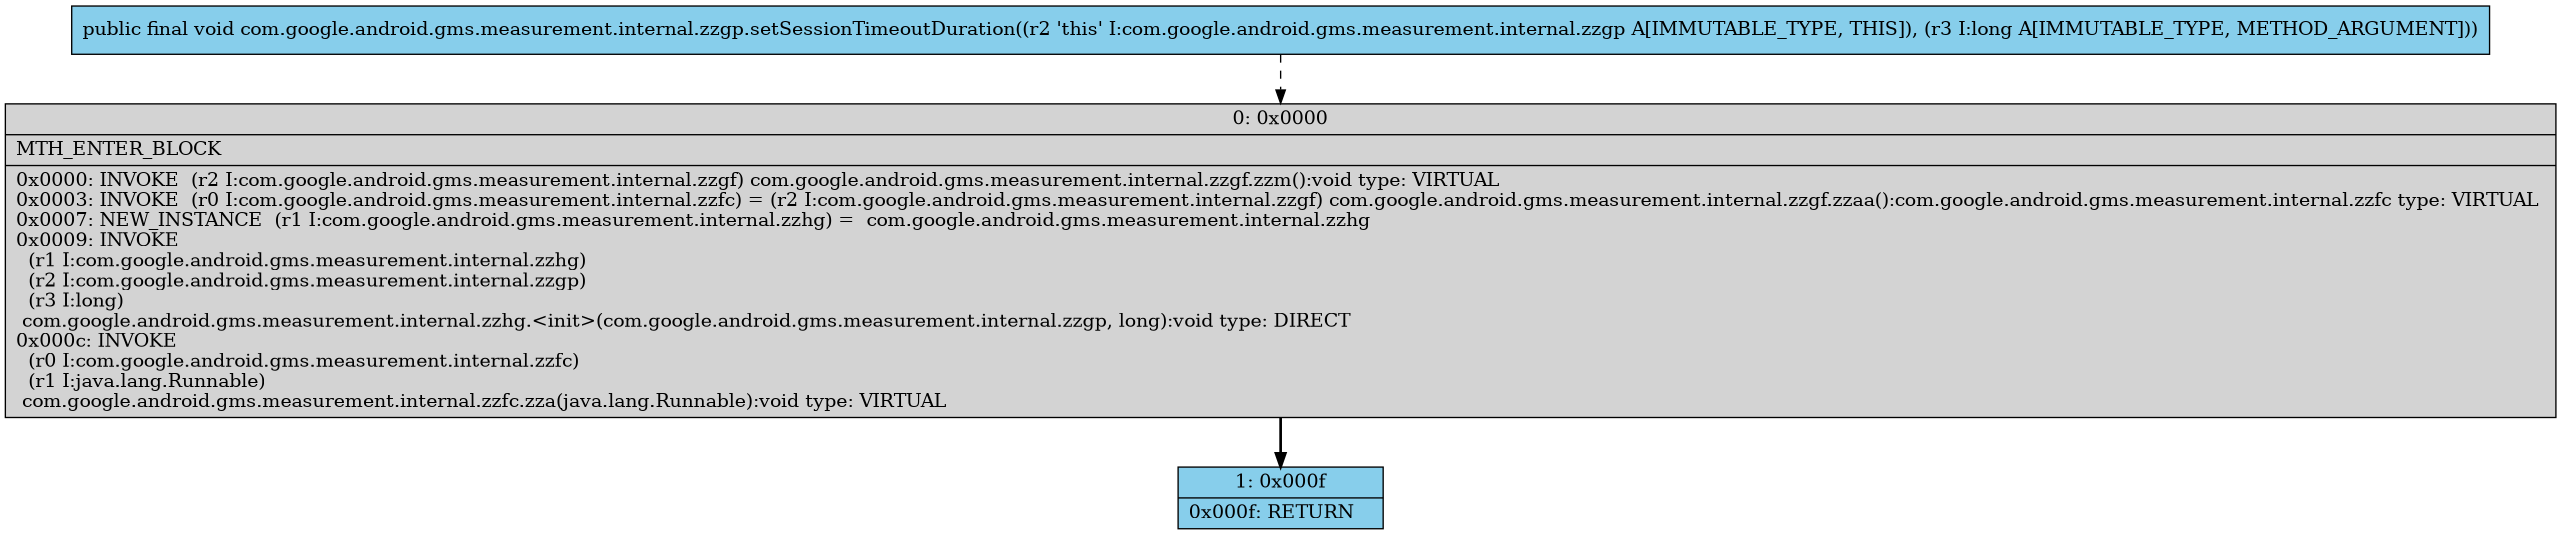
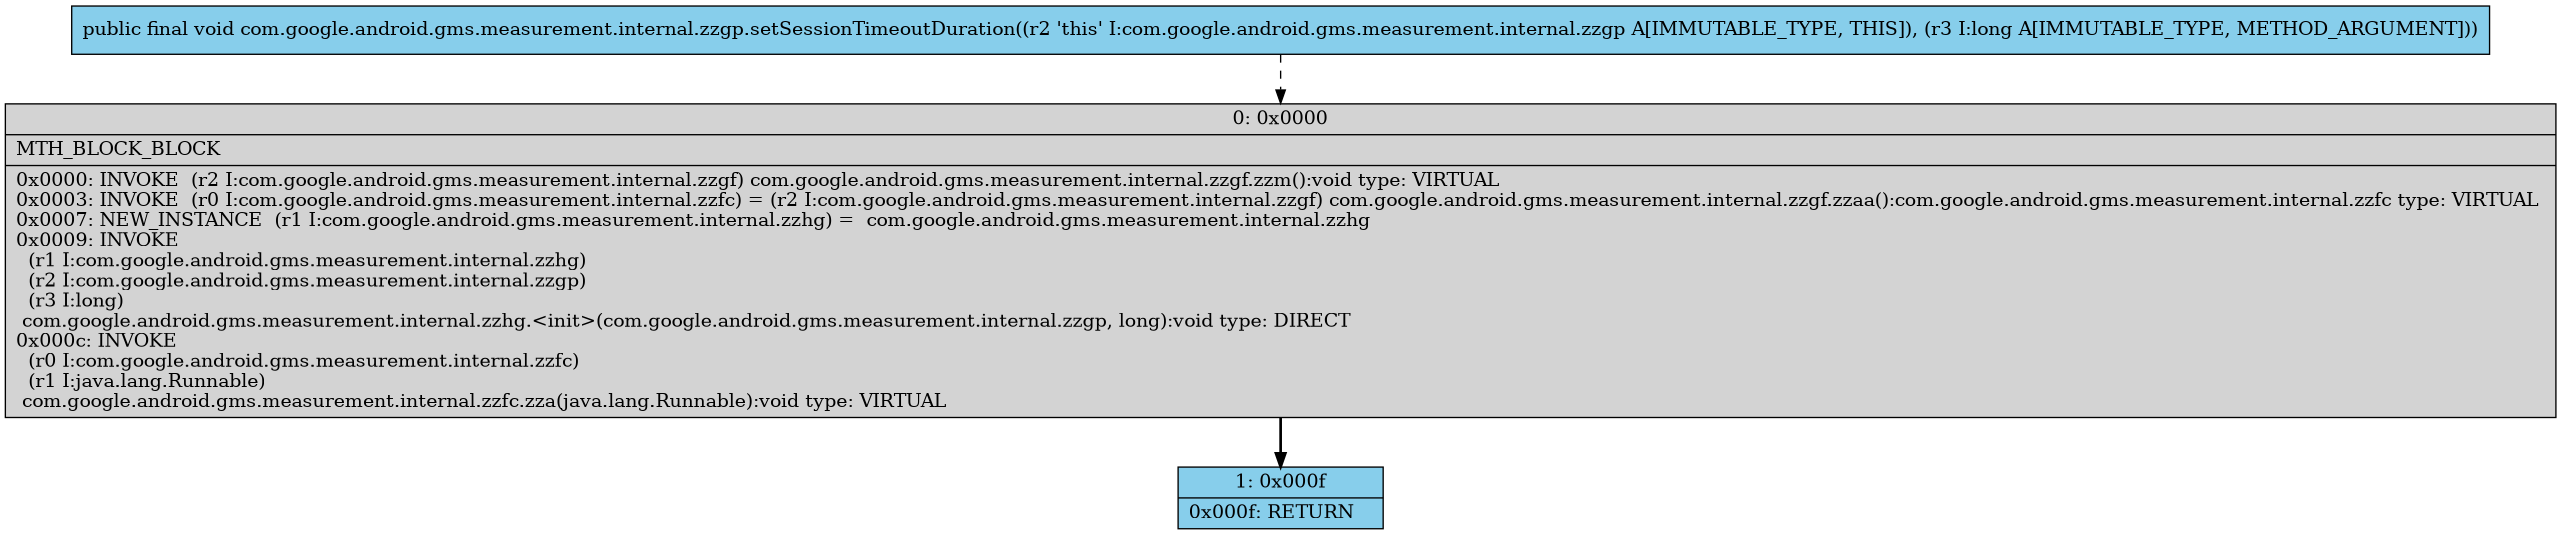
(119, 149) -> (119, 149)
